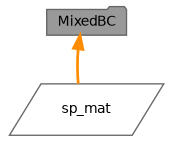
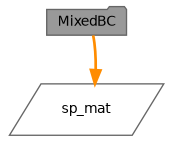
(77, 66) -> (95, 53)
